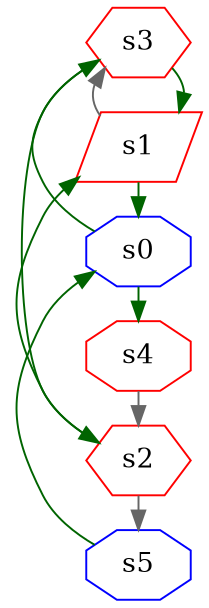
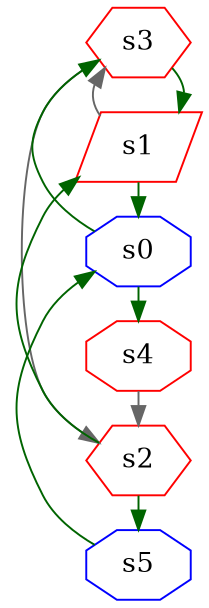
(22, 231) -> (22, 231)
(139, 503) -> (139, 503)
